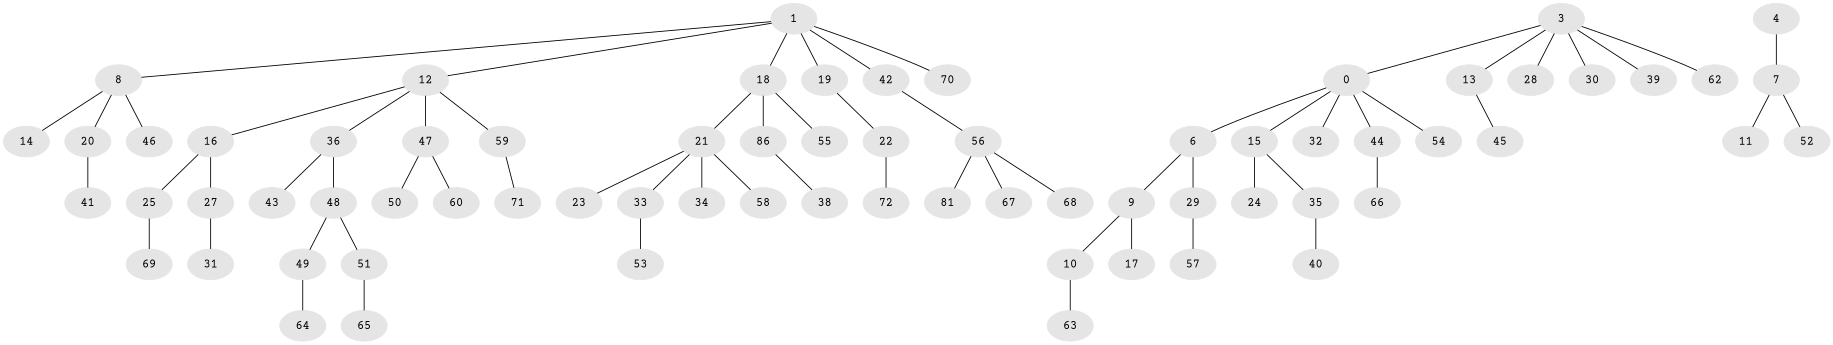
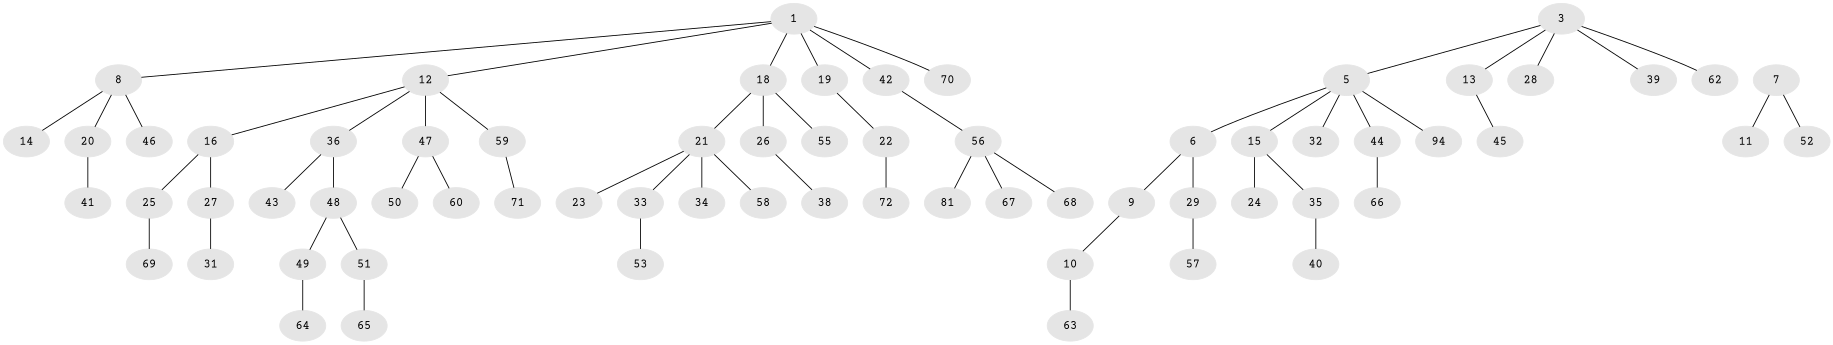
(1776, 19) -> none
(1347, 80) -> (1347, 80)
(1592, 80) -> none
(763, 142) -> (763, 142)
(1439, 142) -> (1439, 142)
(1132, 264) -> none
